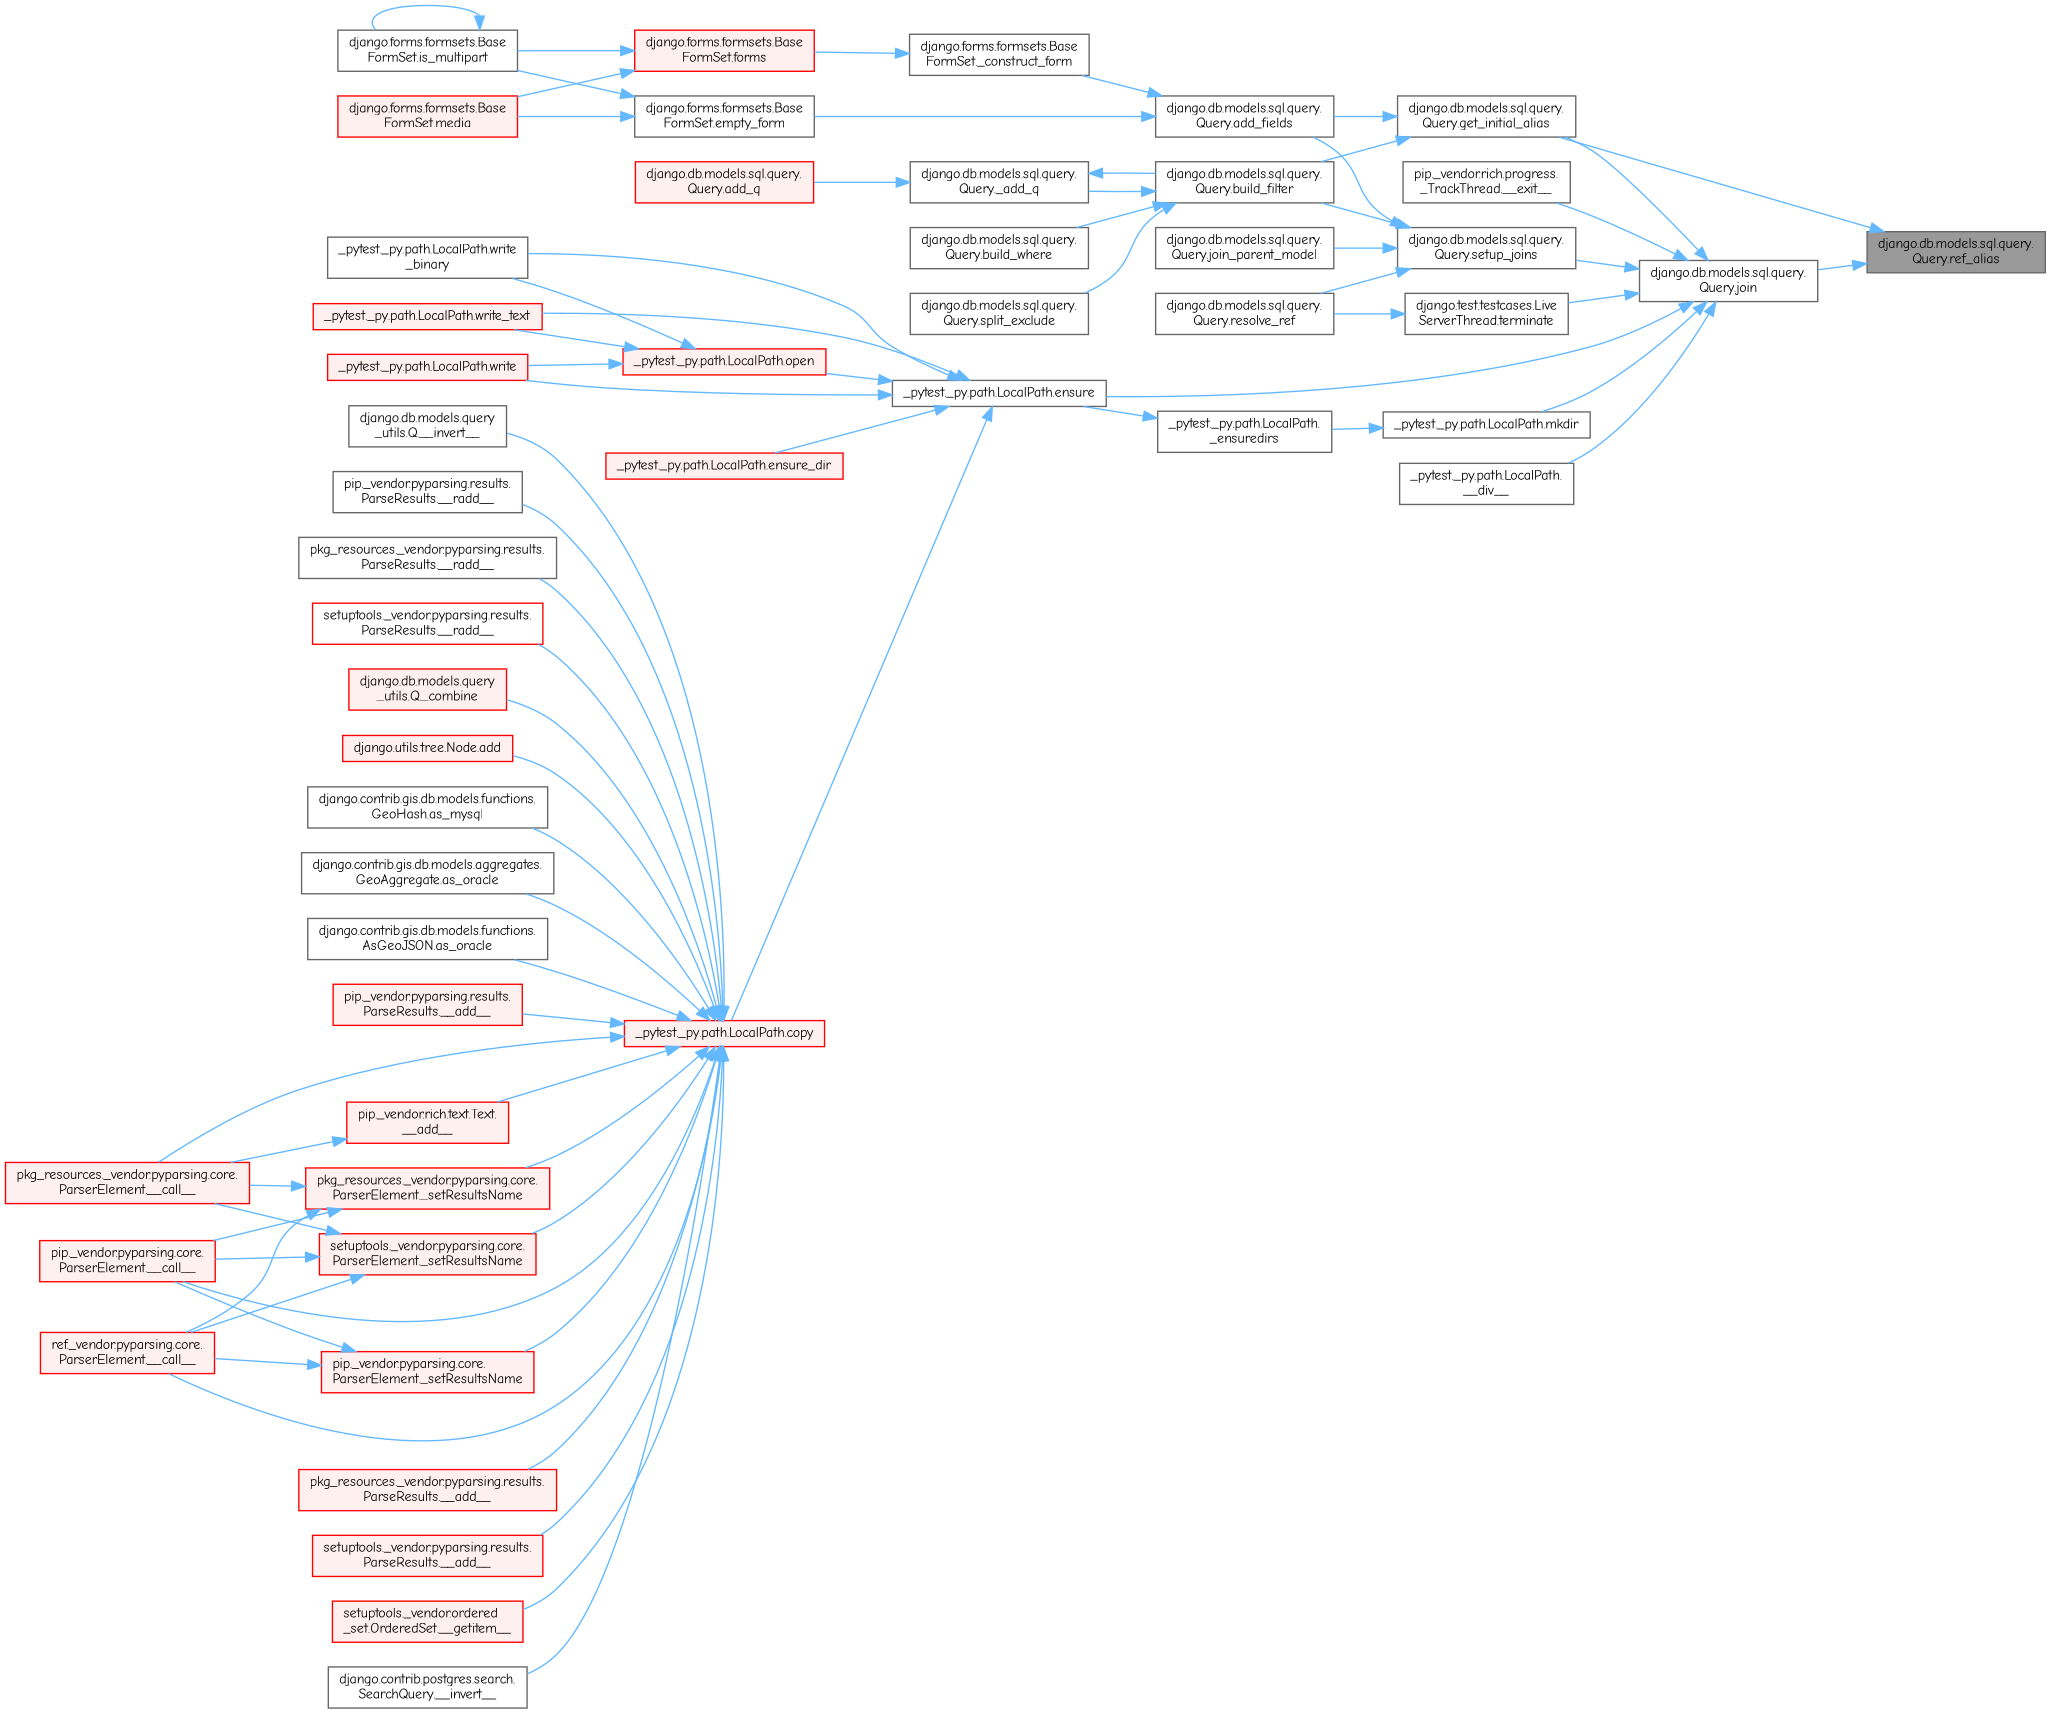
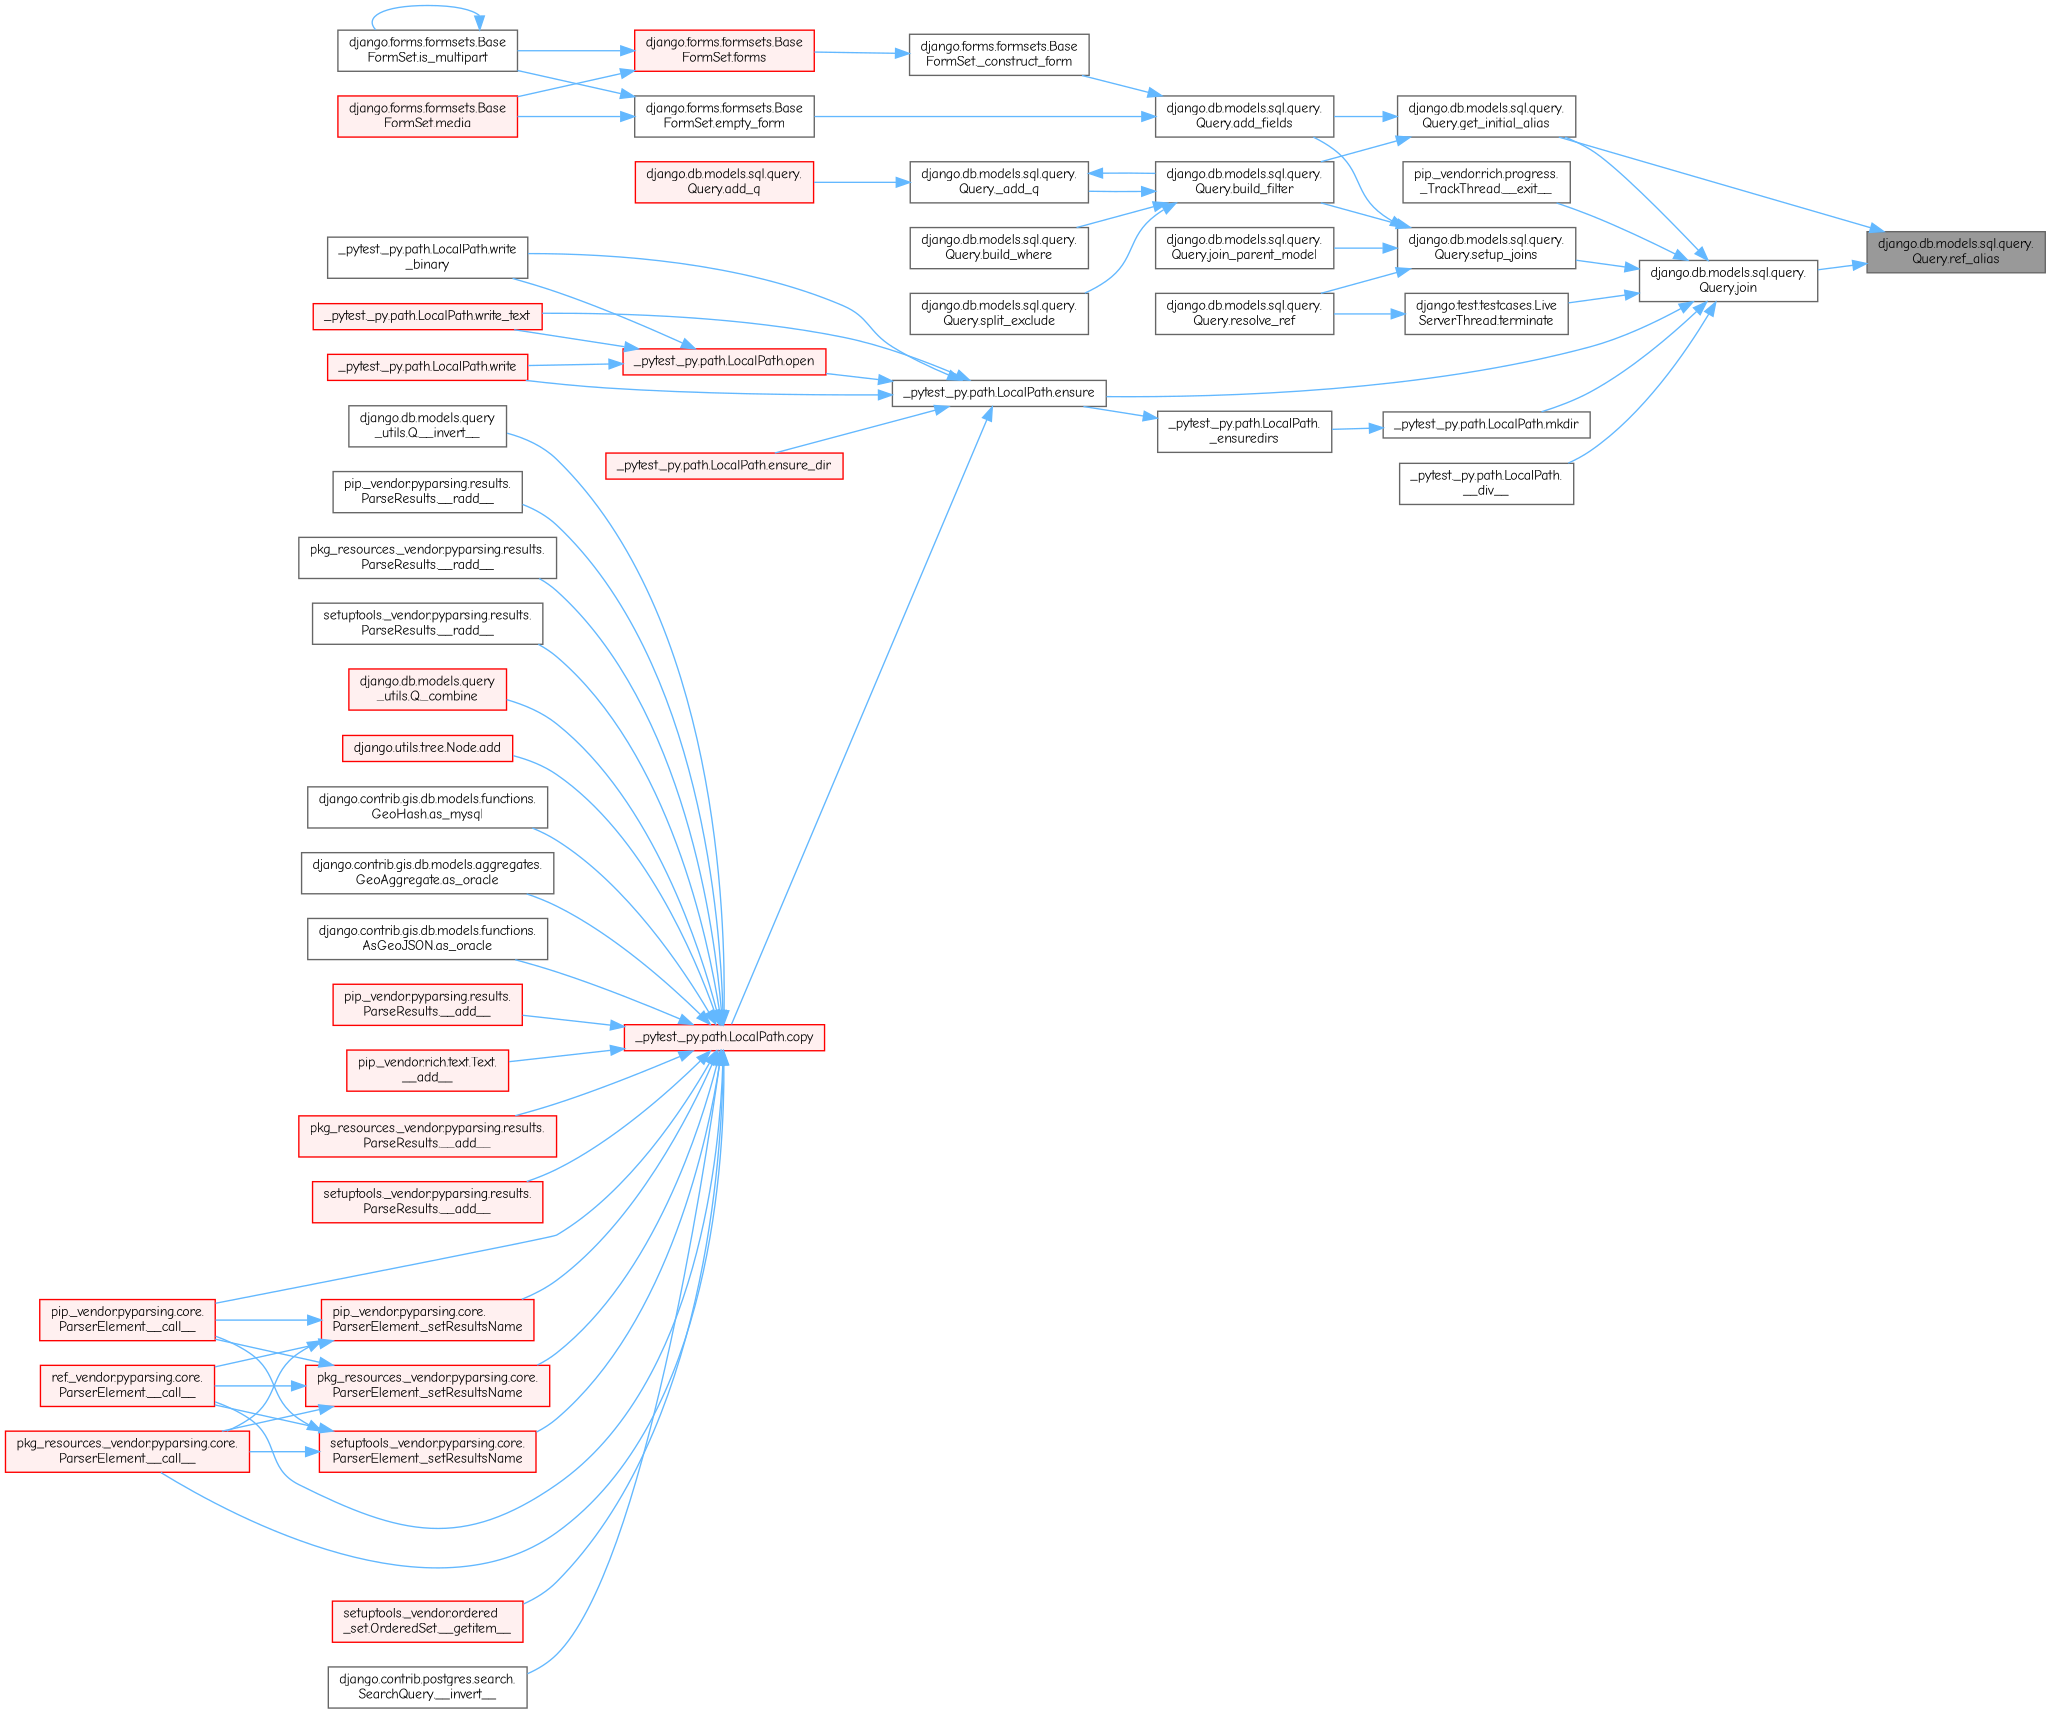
(428, 624) -> (428, 624)
(282, 1152) -> (269, 1398)
